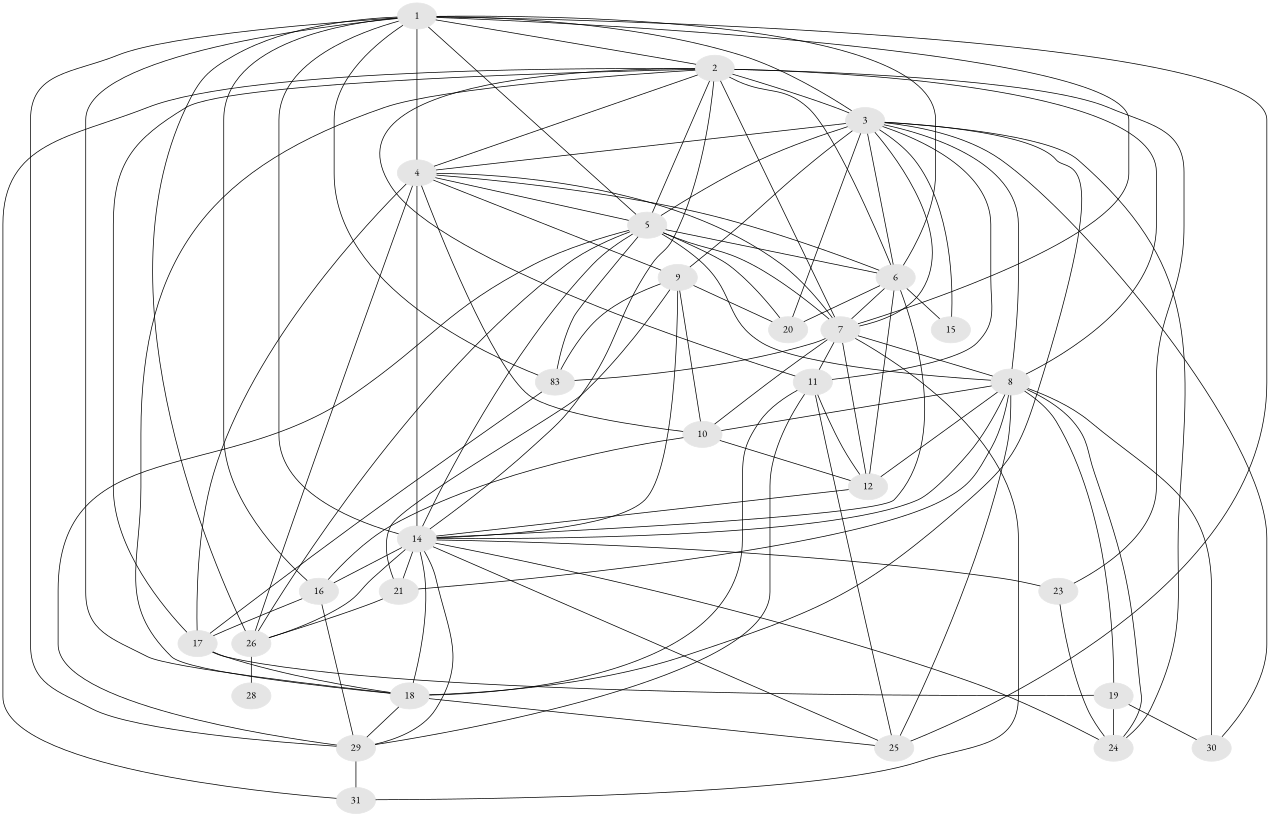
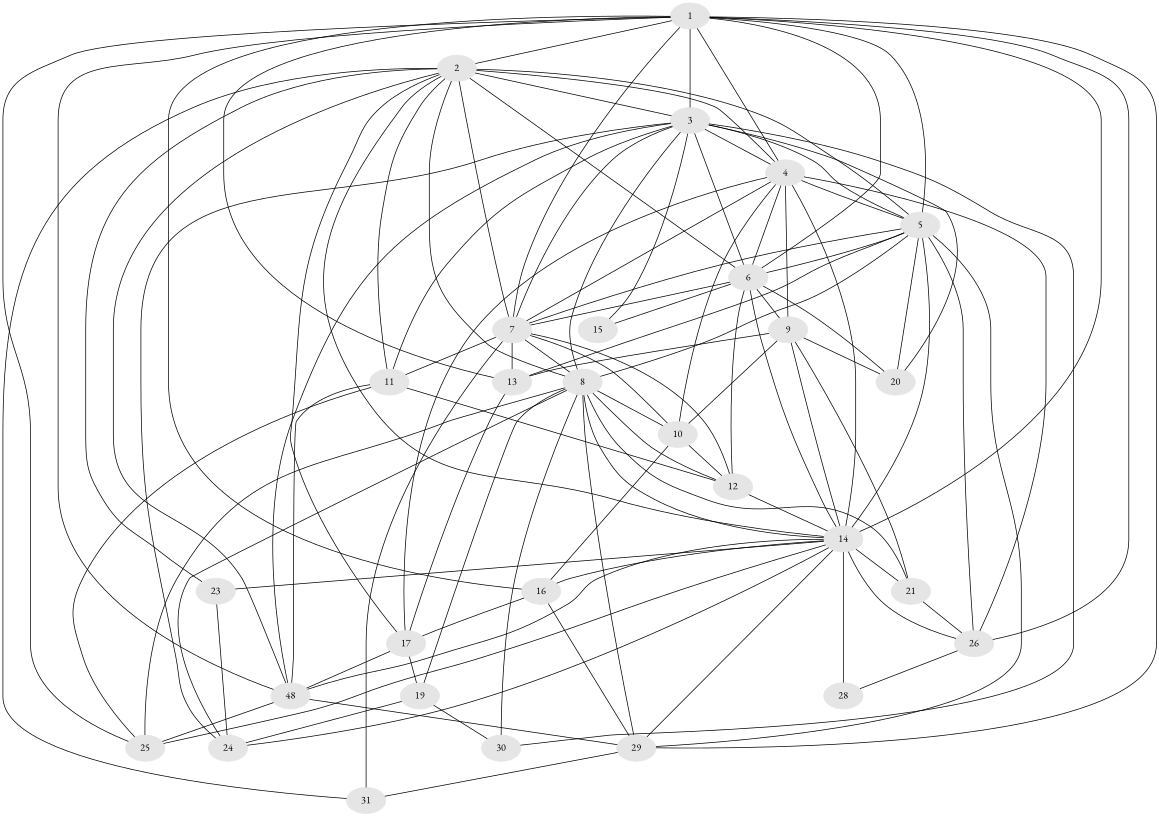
(771, 198) -> (768, 304)
(555, 382) -> (512, 382)
none -> (843, 617)
(686, 666) -> (603, 566)
(410, 696) -> (291, 696)
